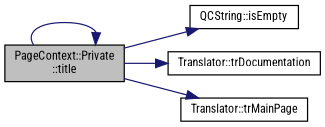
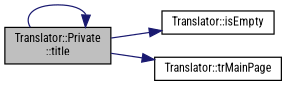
(244, 17) -> (218, 23)
(65, 63) -> (58, 46)
(244, 63) -> none
